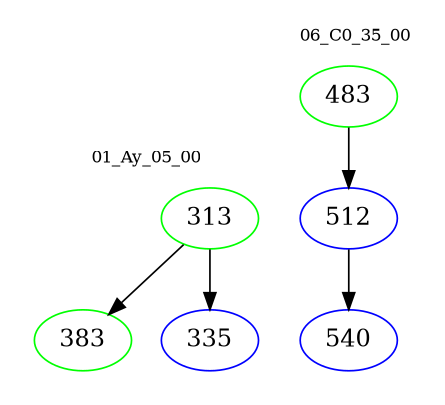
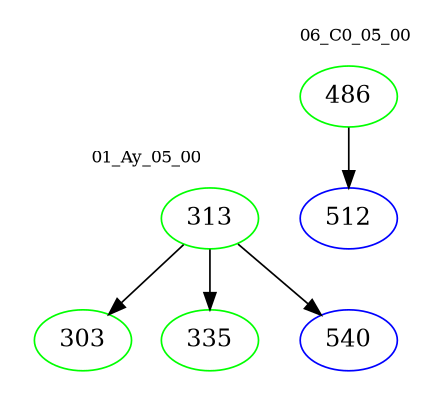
(356, 36) -> (356, 36)
(349, 97) -> (349, 97)
(349, 271) -> (261, 263)
(83, 340) -> (83, 340)
(210, 340) -> (210, 340)
